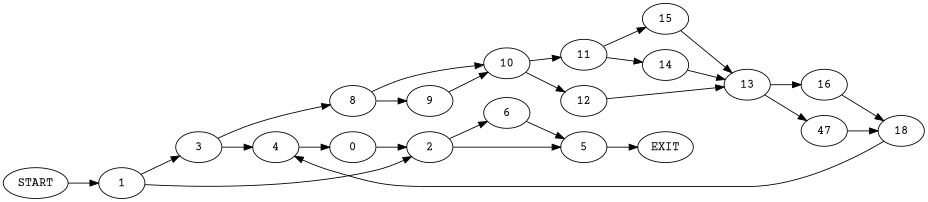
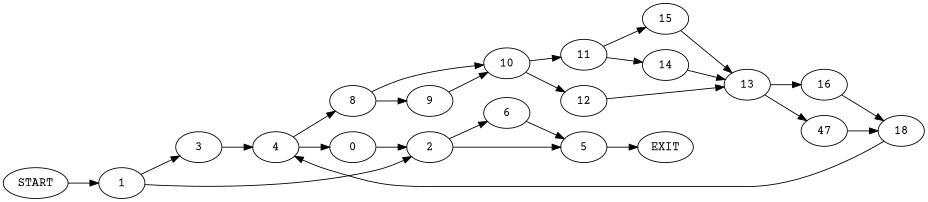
(269, 119) -> (311, 126)
